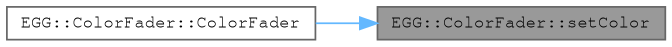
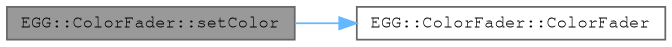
(338, 23) -> (317, 23)
